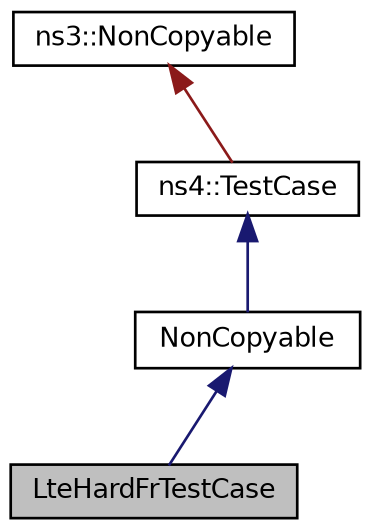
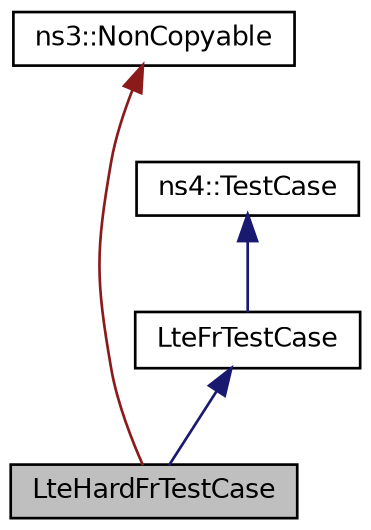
(208, 125) -> (100, 279)
(248, 340) -> (248, 340)
